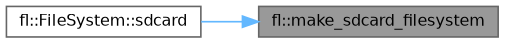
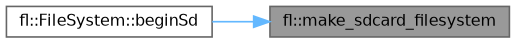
(104, 22) -> (109, 22)
